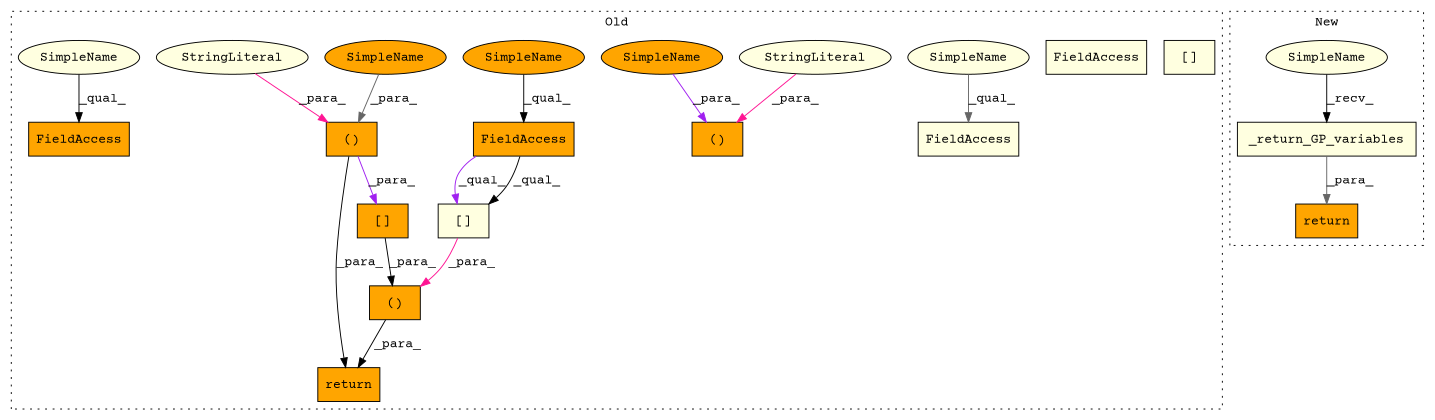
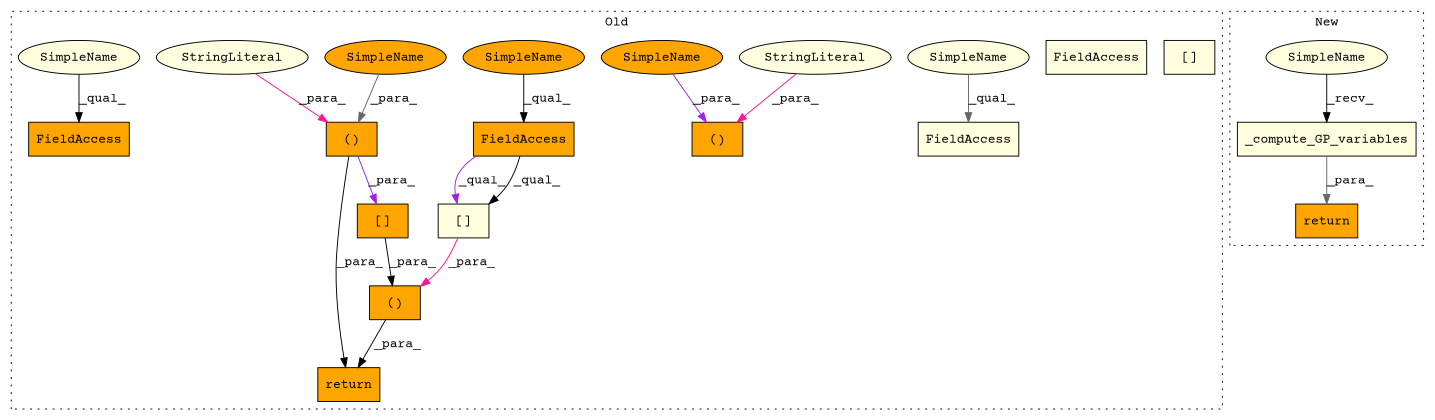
(1327, 139) -> (1327, 139)
